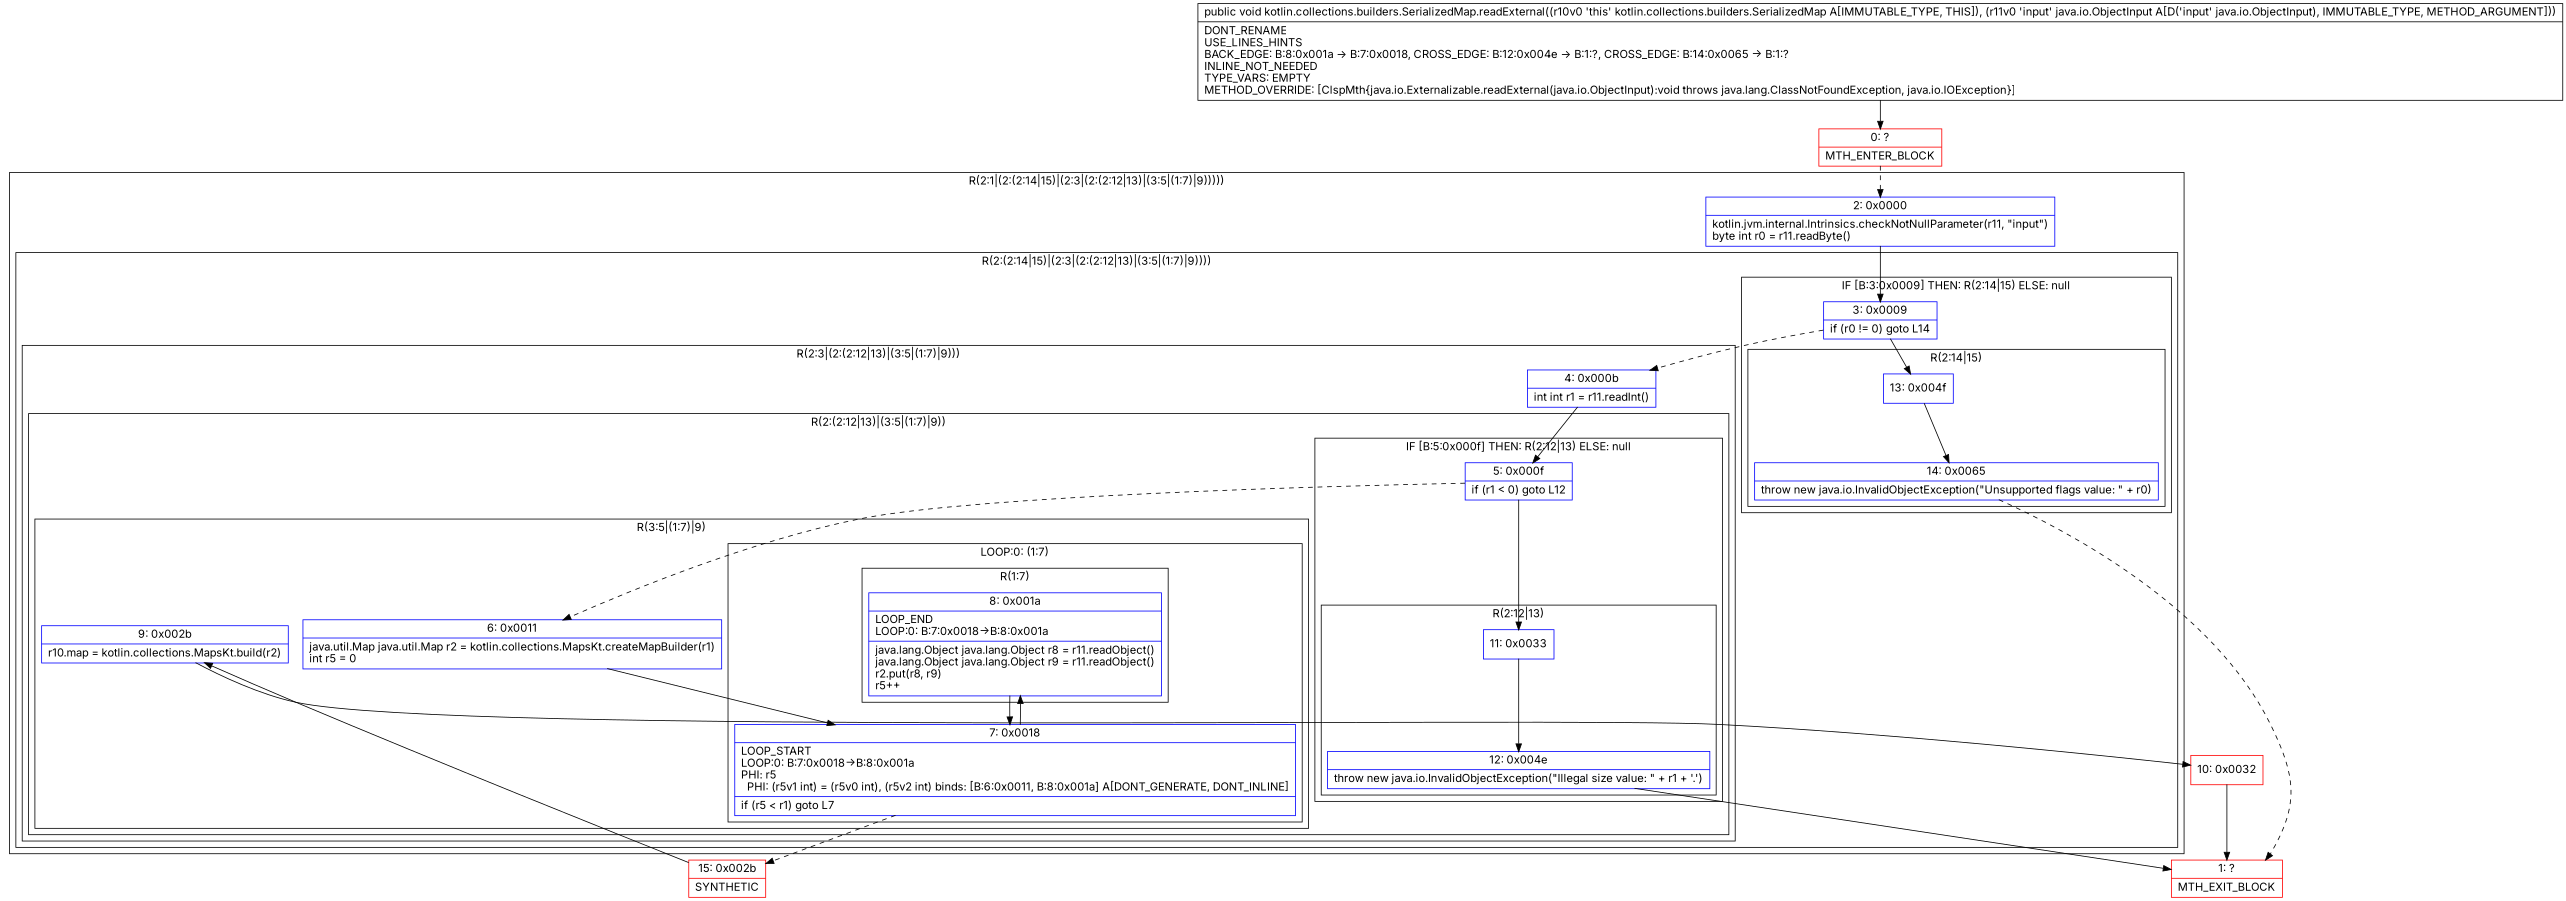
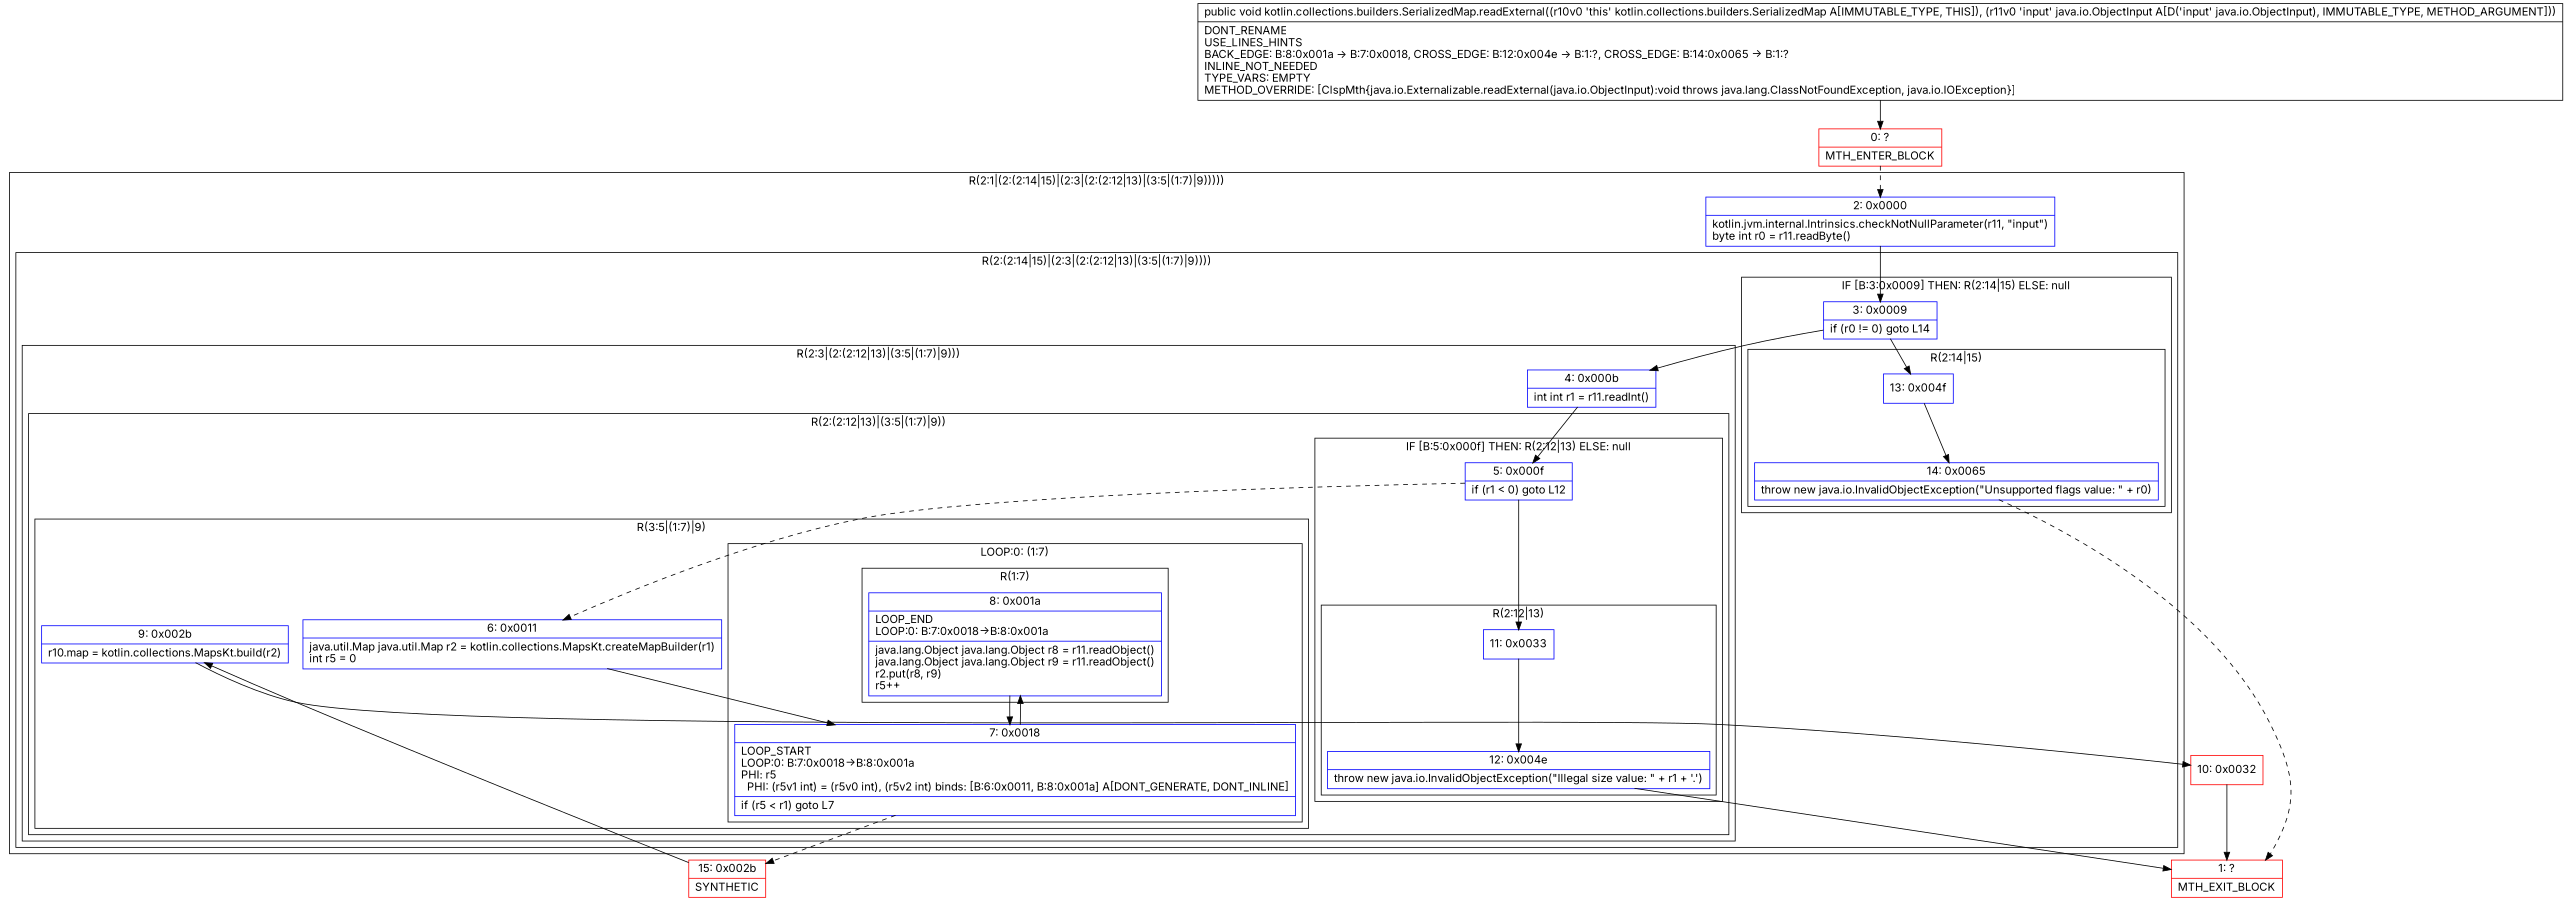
(1752, 344) -> (1752, 344)
